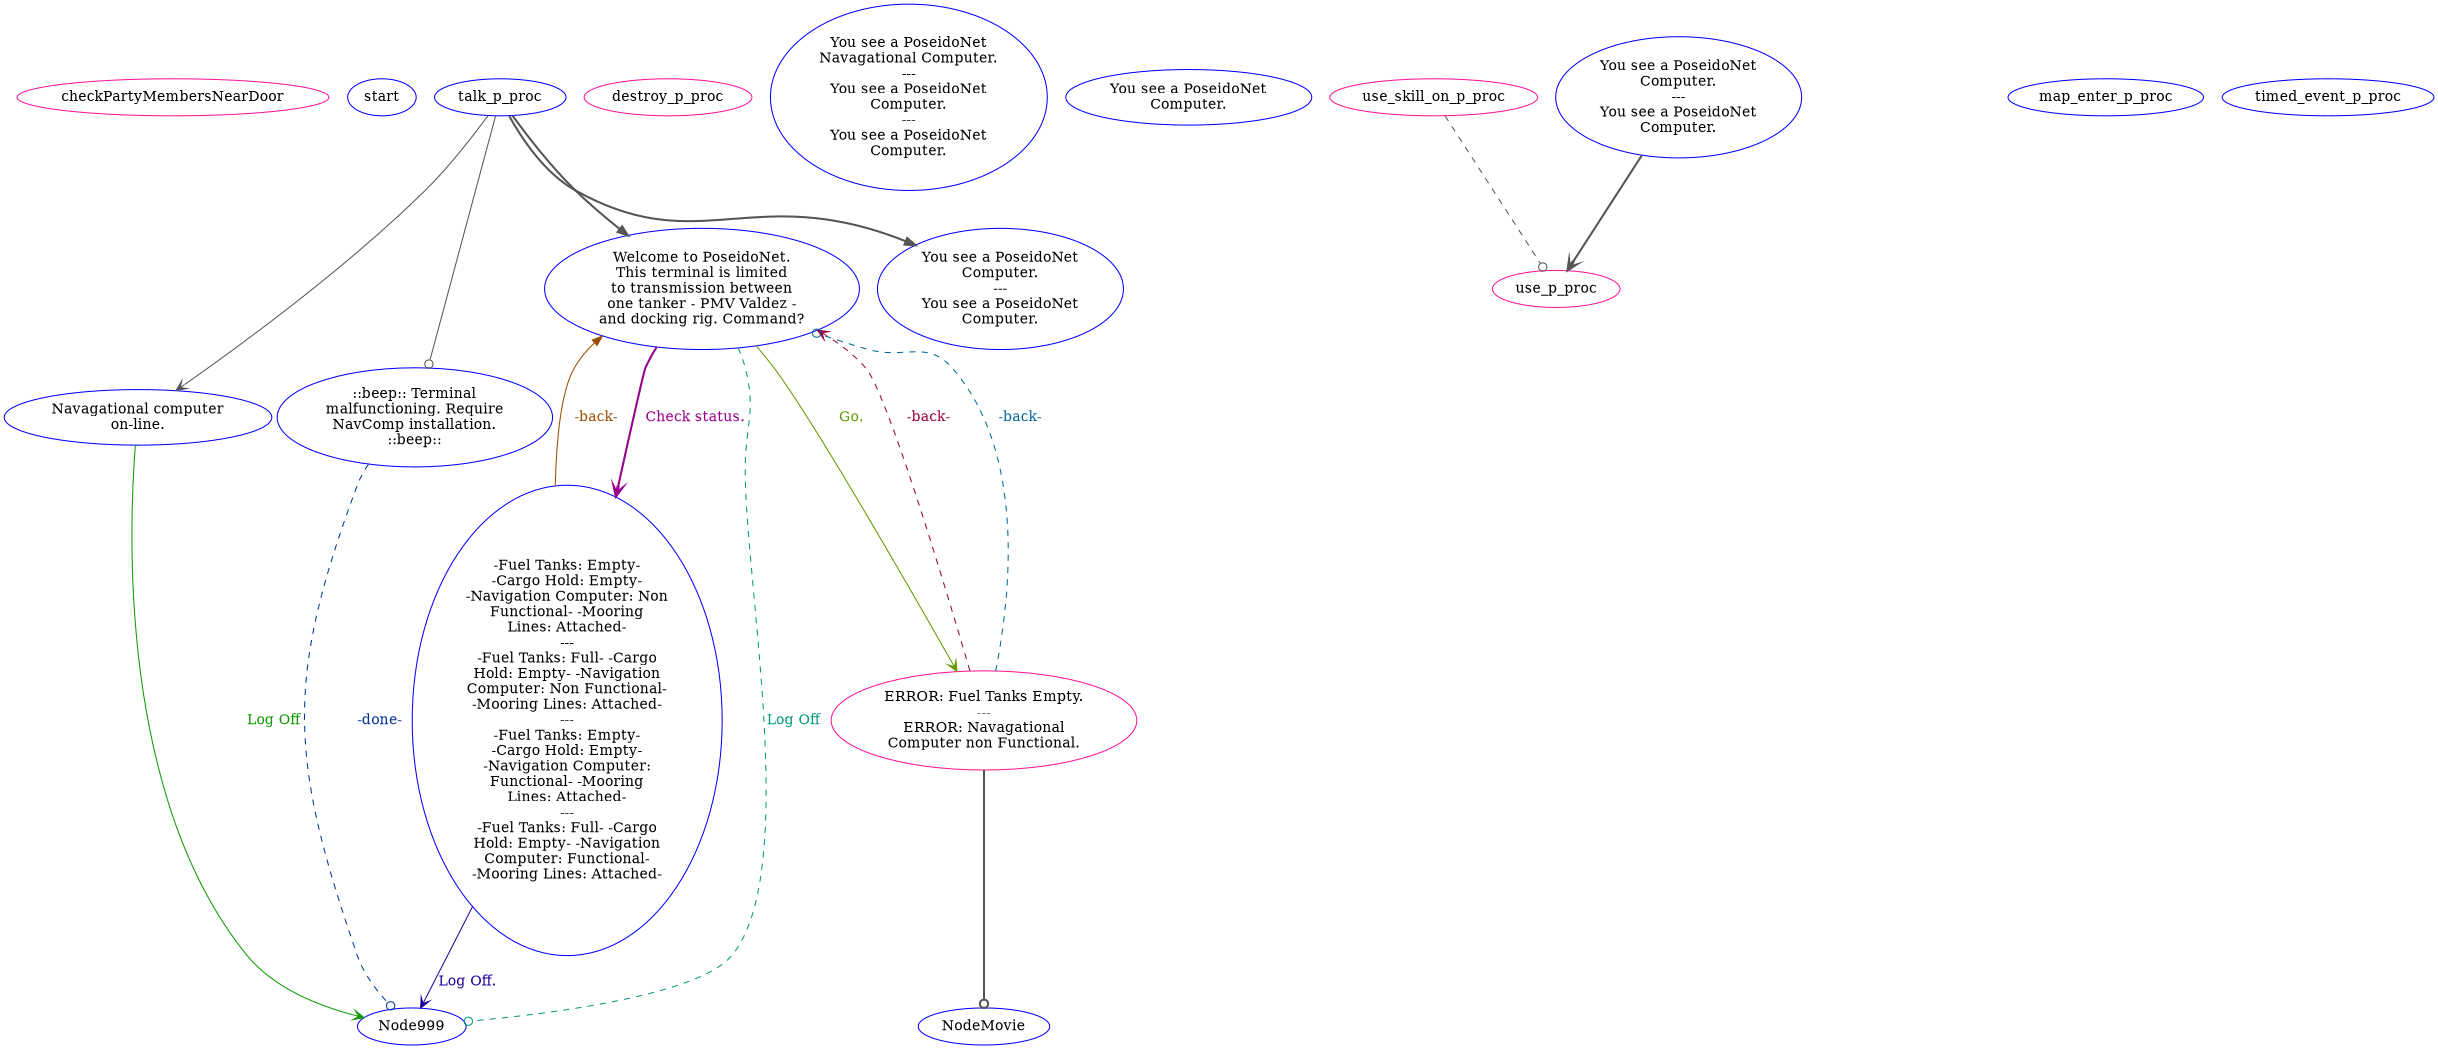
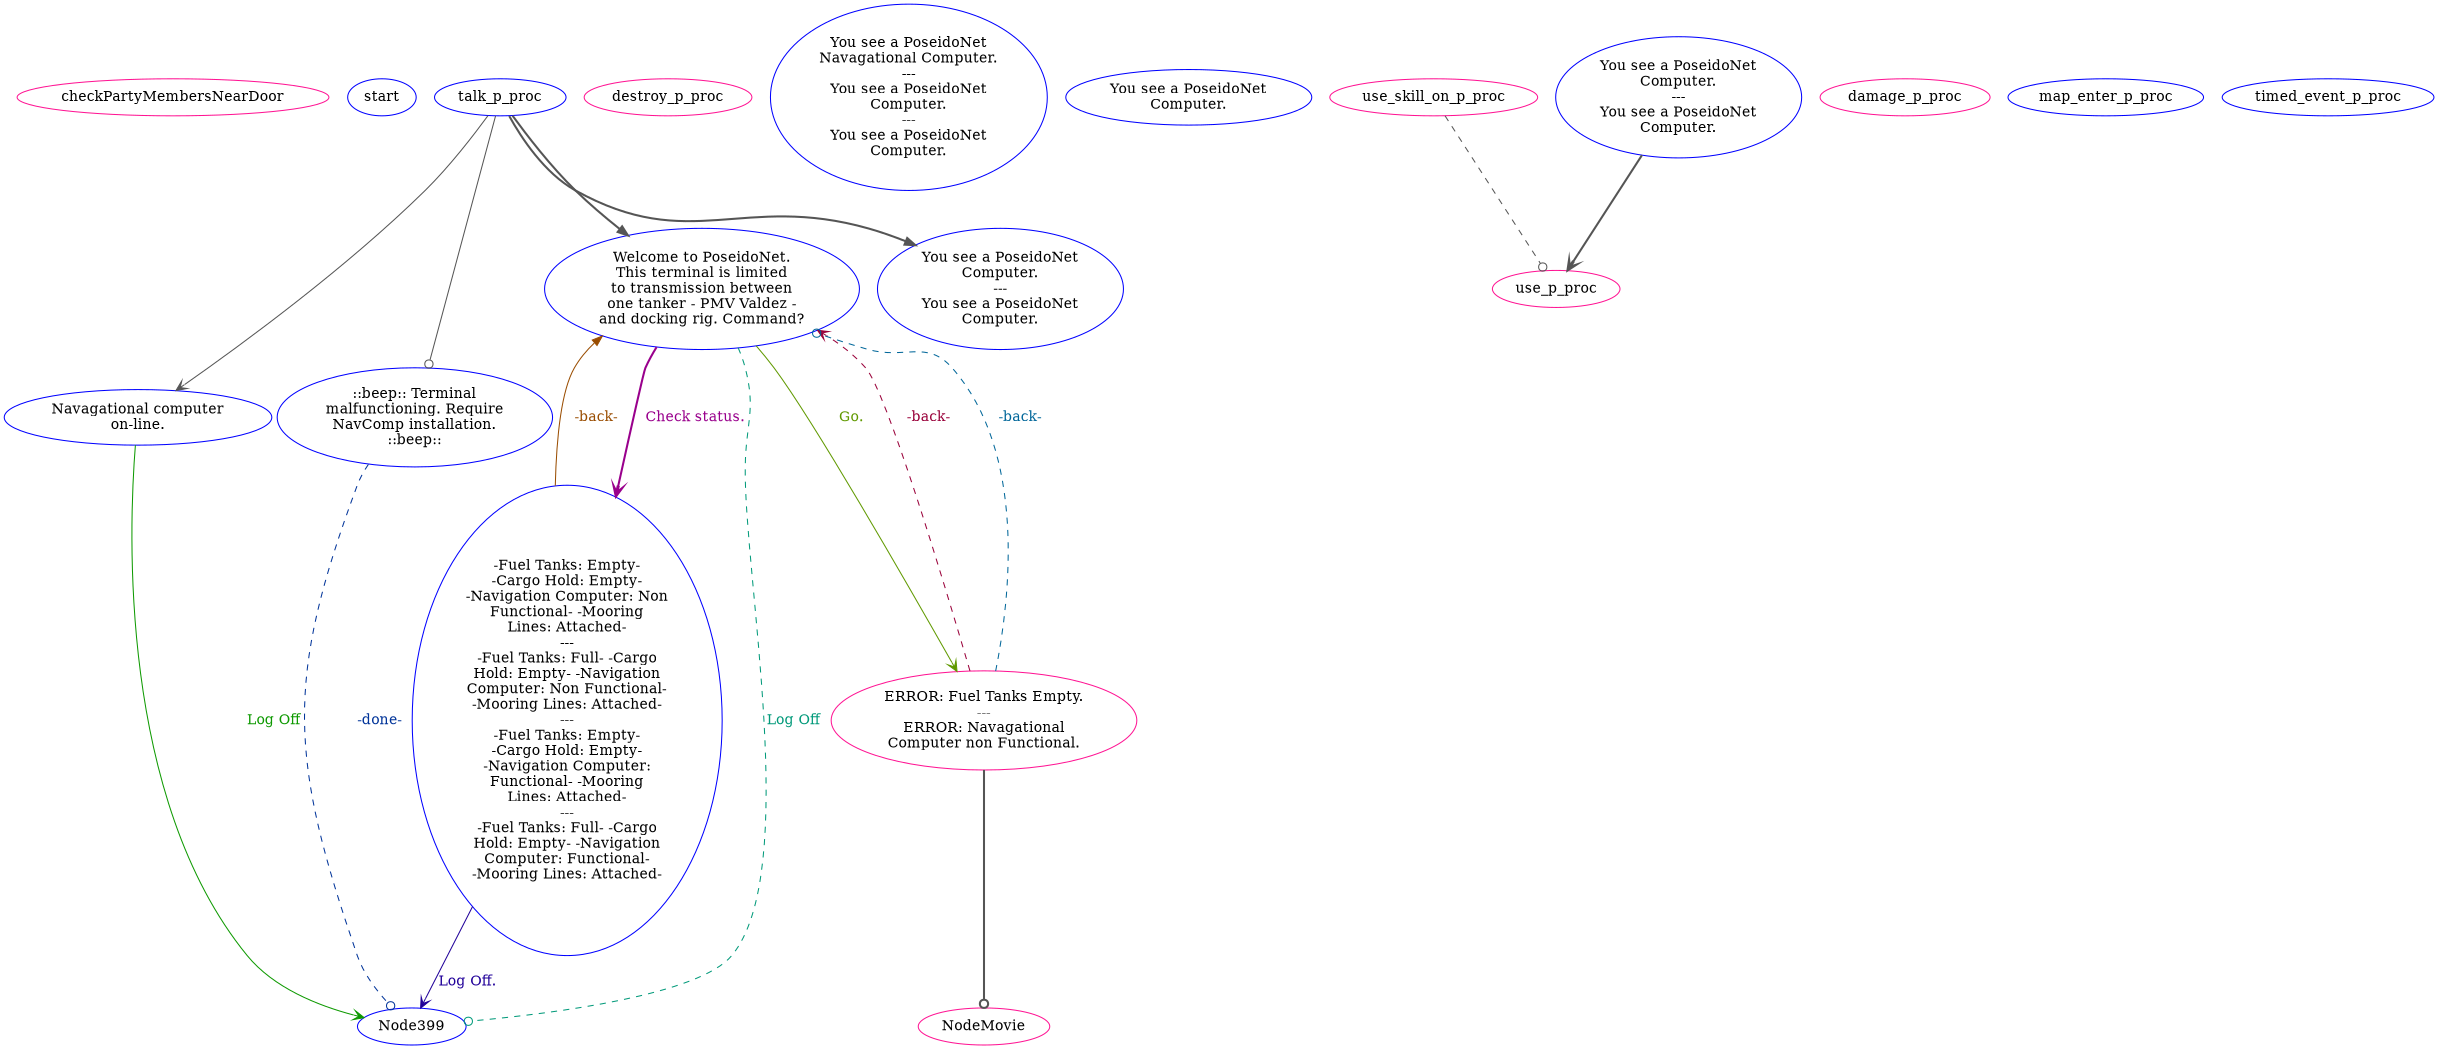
none -> (1905, 97)
(412, 1026) -> (412, 1026)
(984, 1026) -> (984, 1026)
